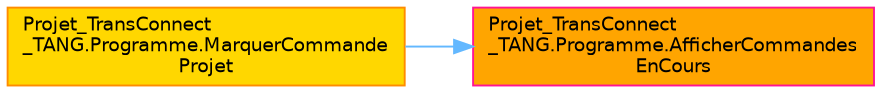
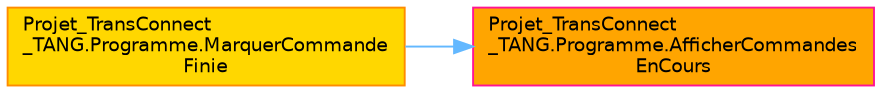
(206, 47) -> (206, 47)
